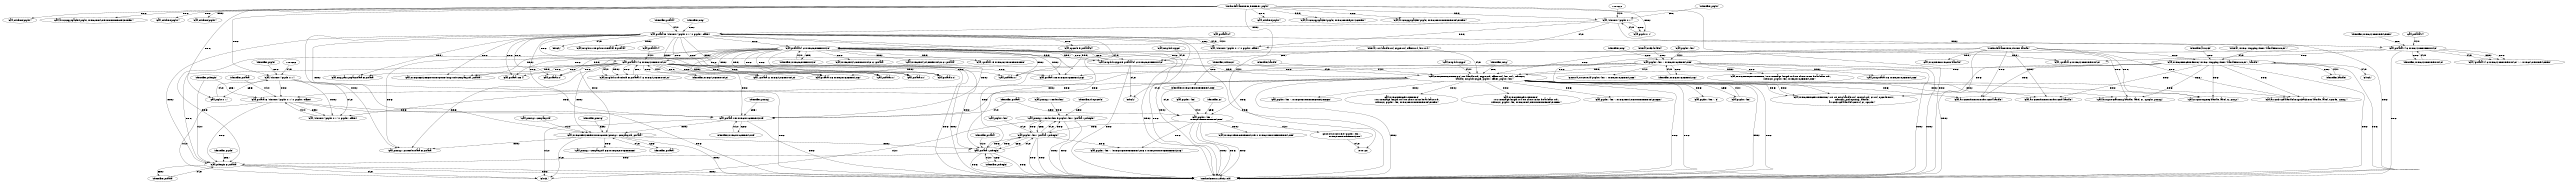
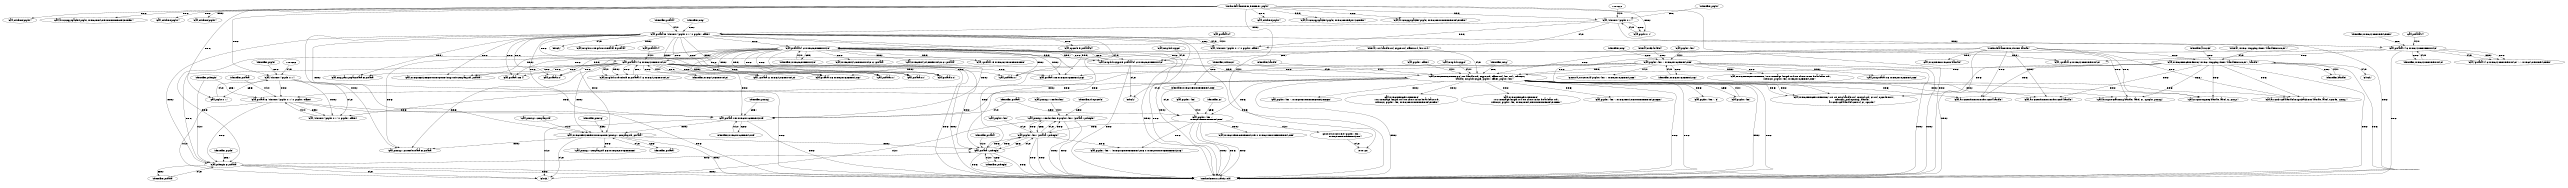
none -> (1418, 62)
(548, 69) -> (548, 69)
(1059, 110) -> (1059, 110)
(608, 157) -> (606, 159)
